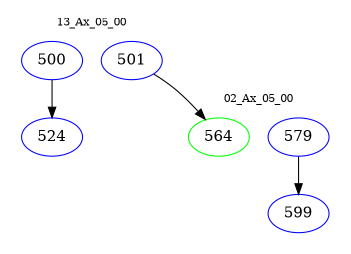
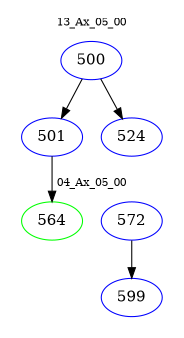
none -> (74, 94)
(259, 99) -> (92, 183)
(299, 137) -> (132, 221)
